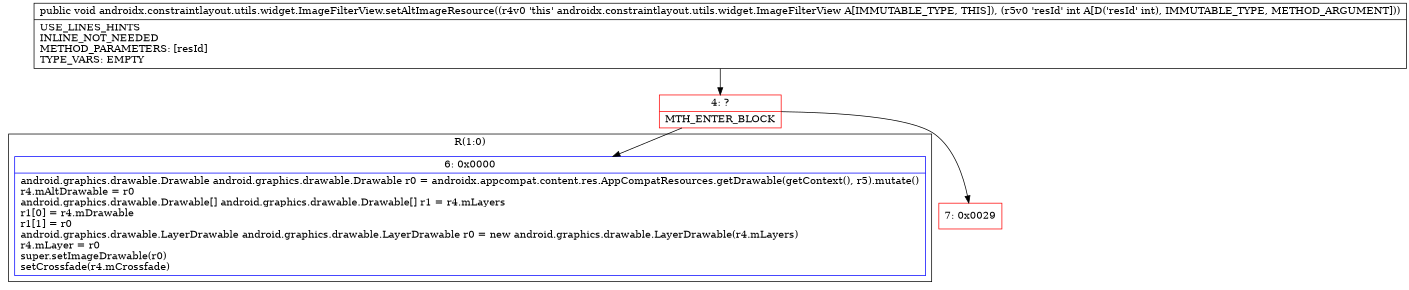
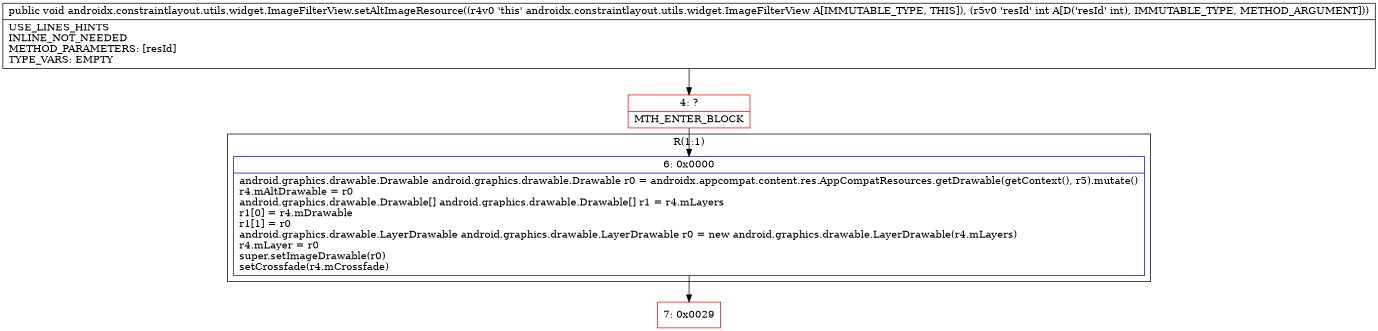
(895, 121) -> (689, 286)
(470, 142) -> (689, 142)
